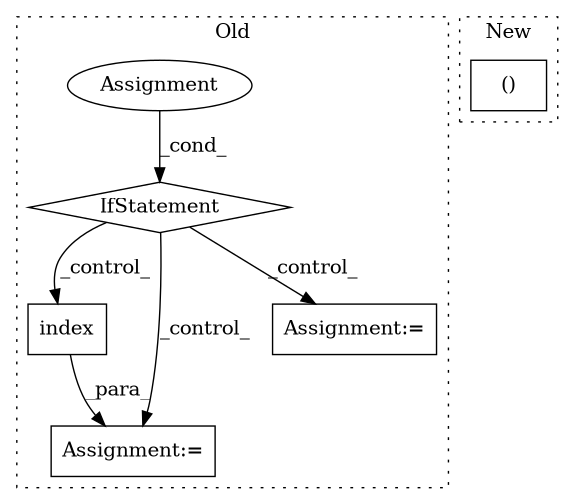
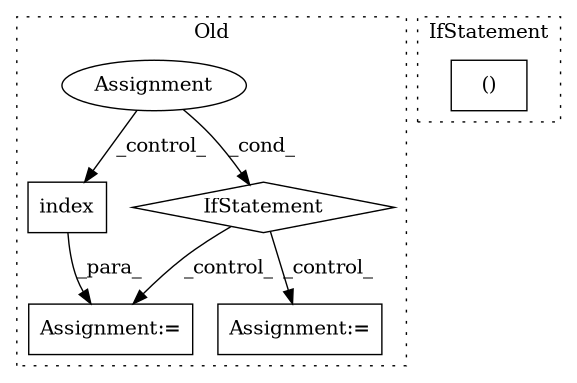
(509, 33) -> (489, 33)
(68, 248) -> (115, 141)
